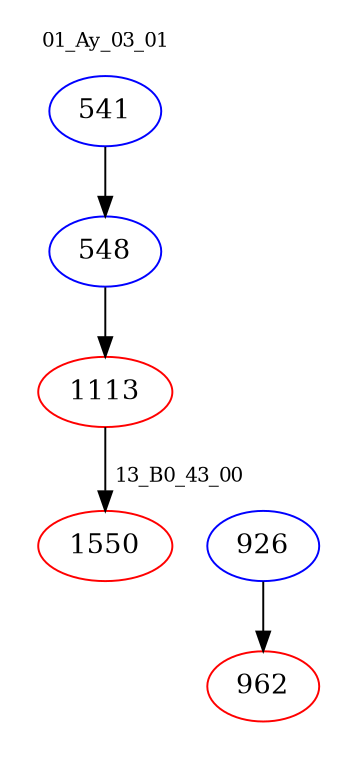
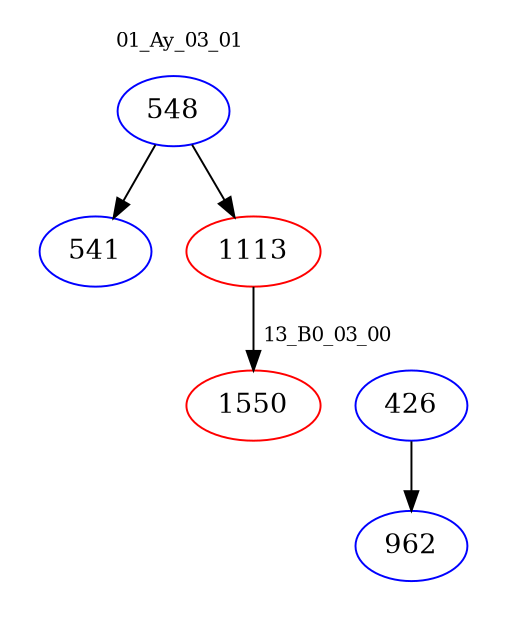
(105, 172) -> (139, 173)
(179, 477) -> (328, 336)
(263, 546) -> (411, 406)
(263, 686) -> (411, 546)
